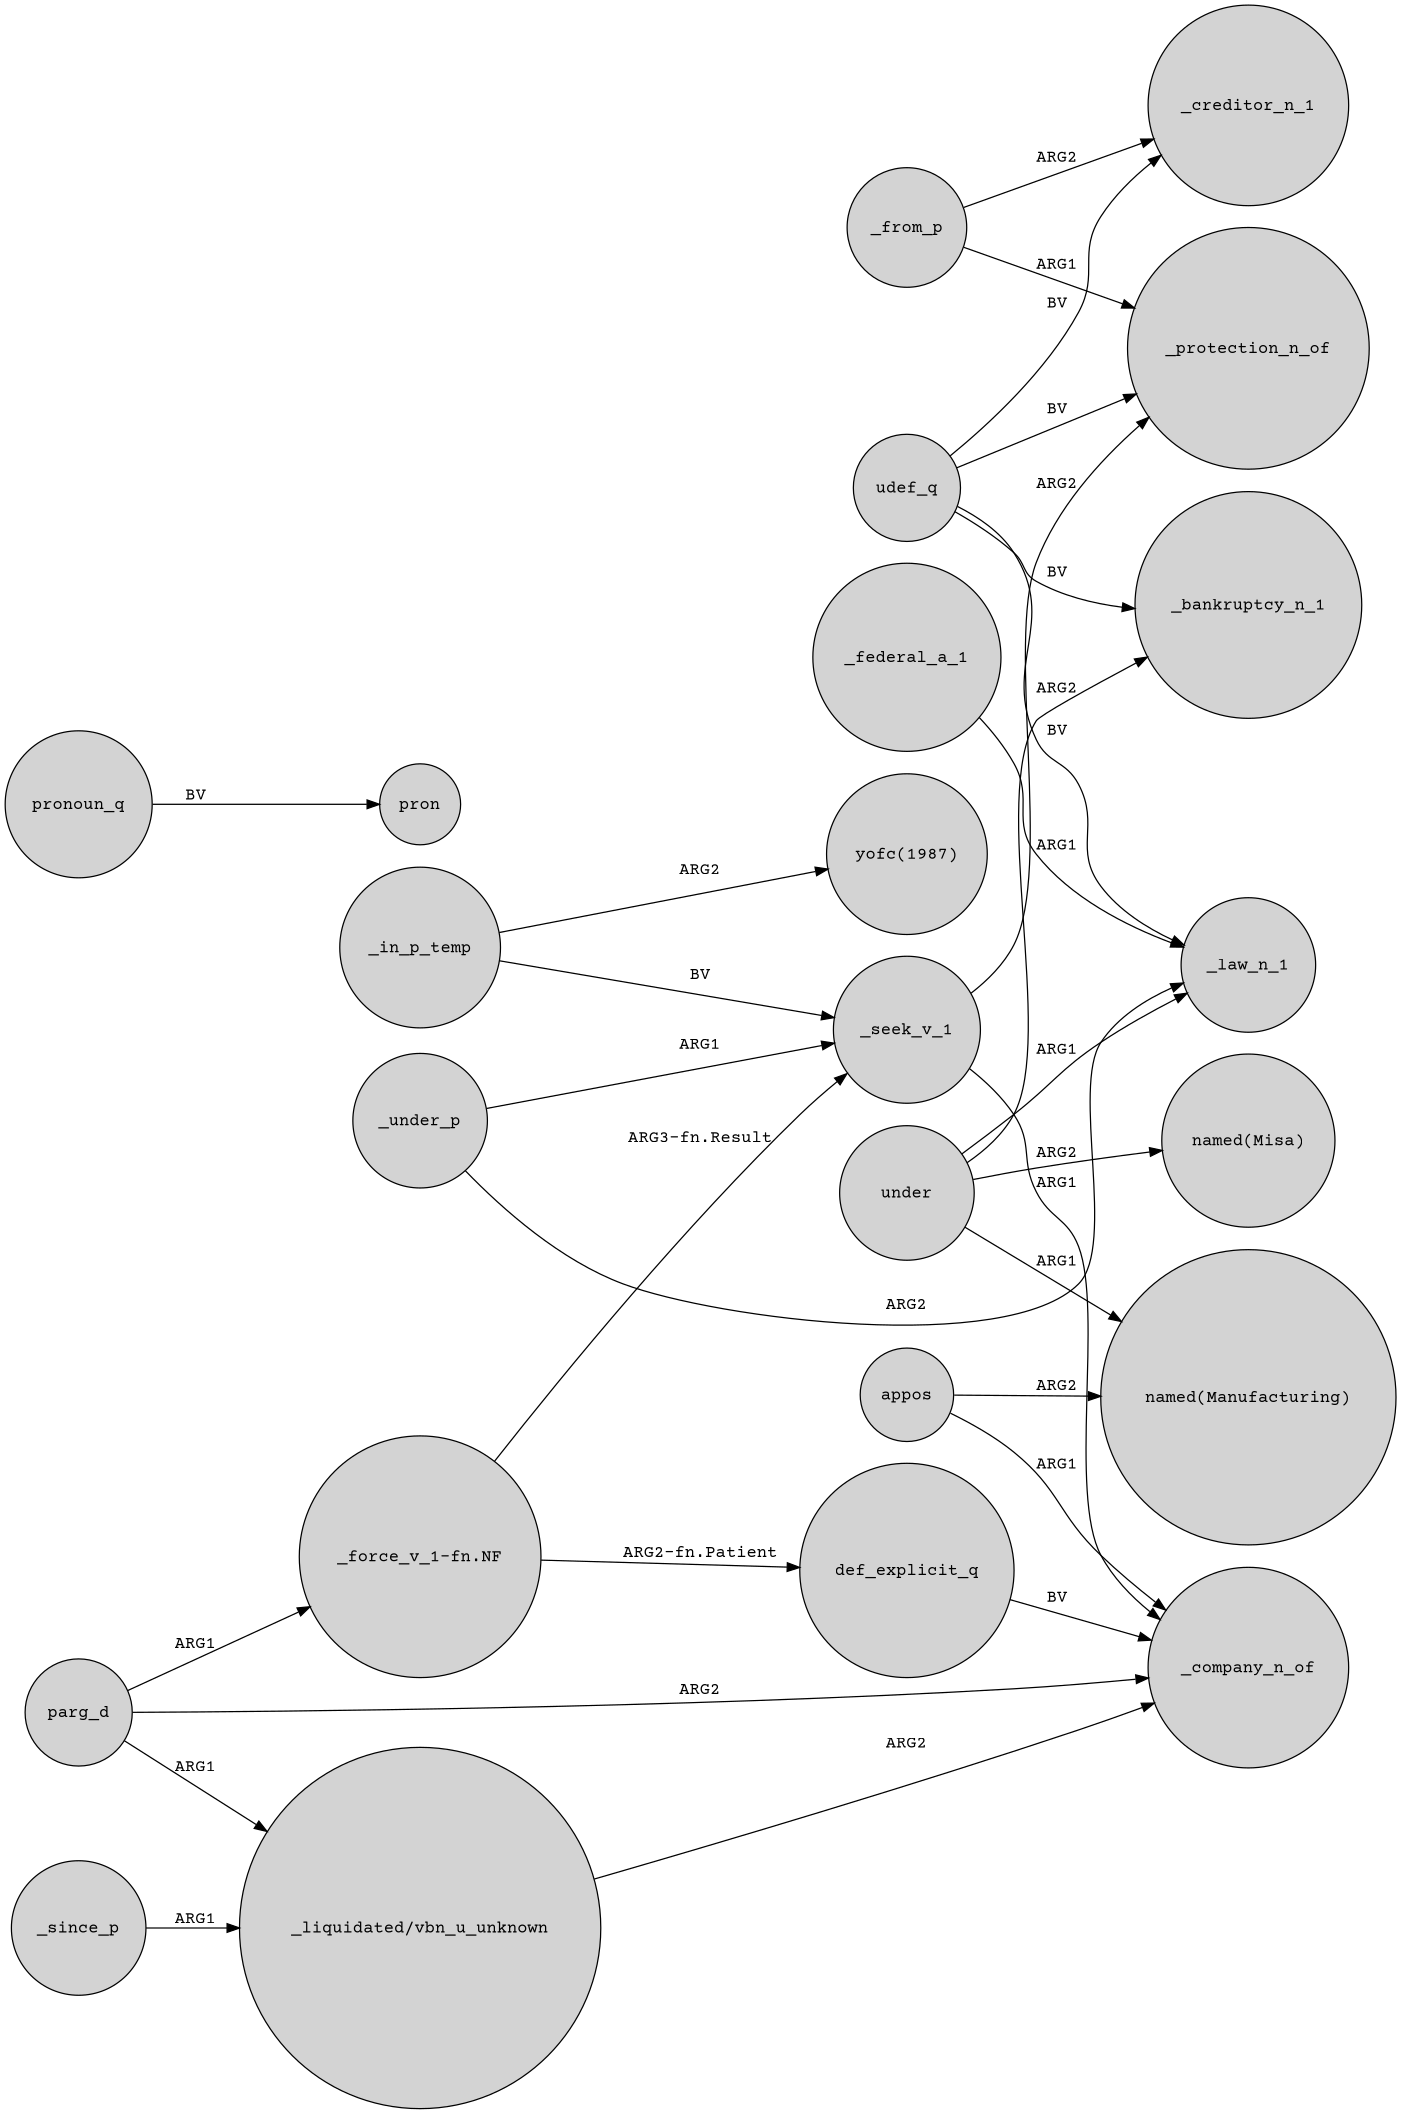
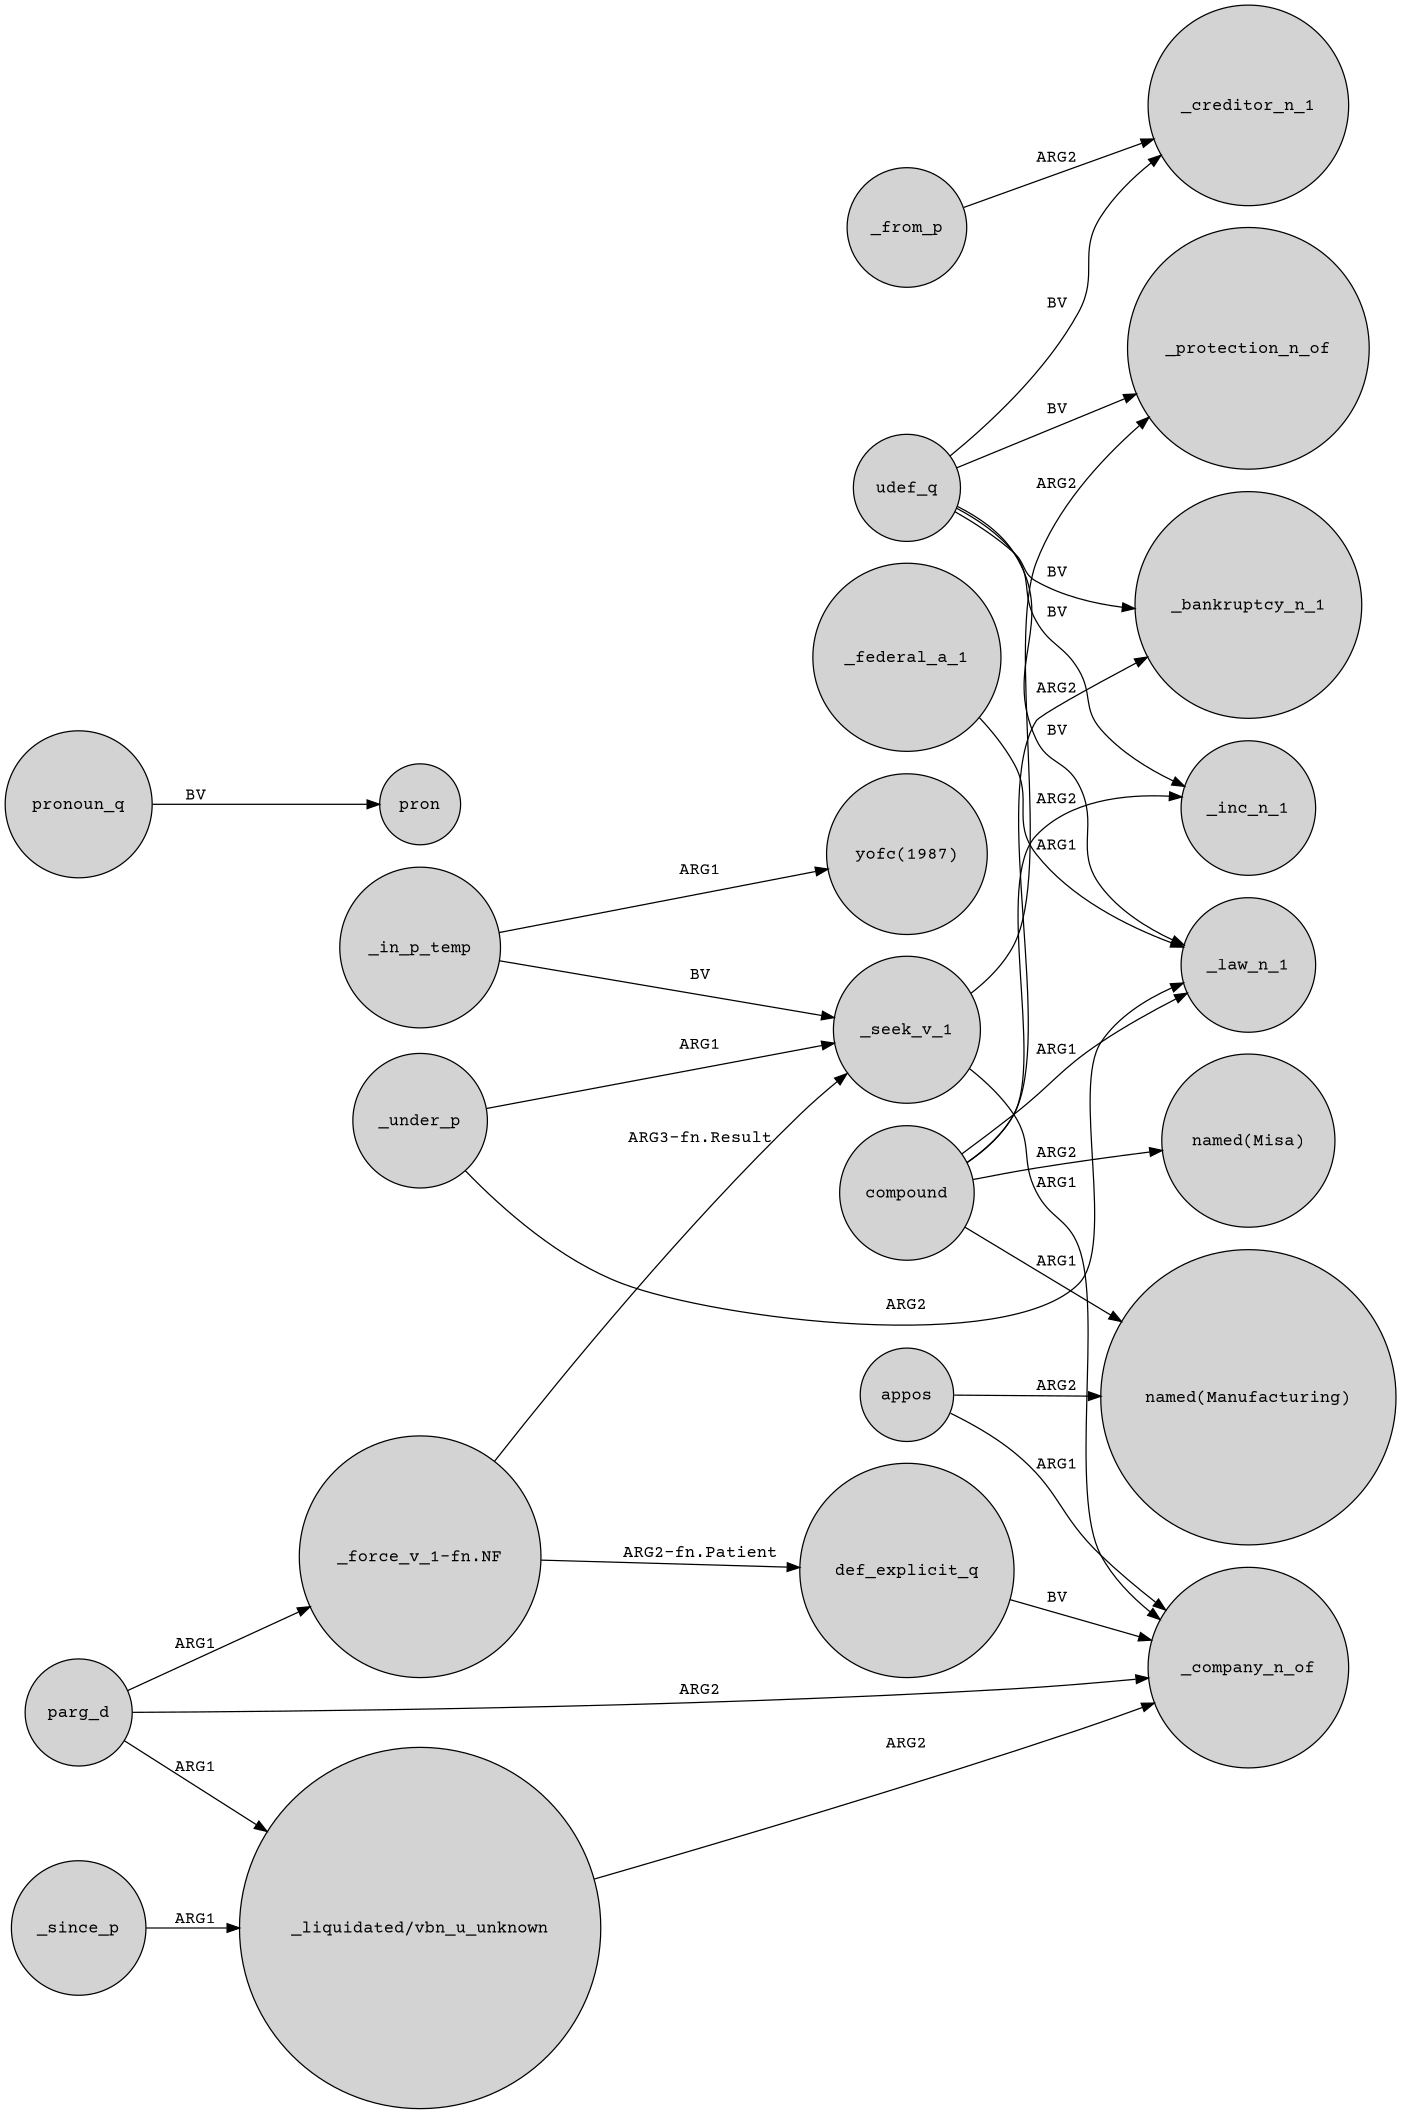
(1043, 276) -> none
none -> (1248, 808)
(700, 870) -> (700, 870)
(907, 1193) -> (907, 1193)
